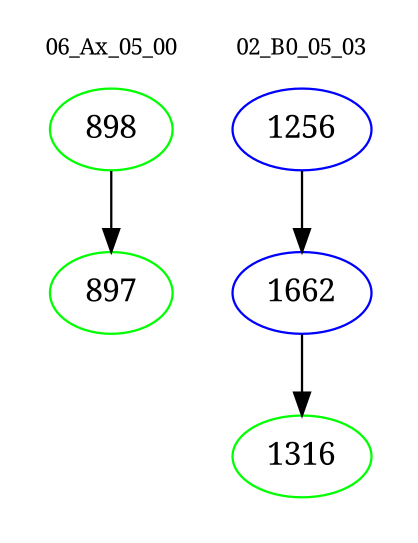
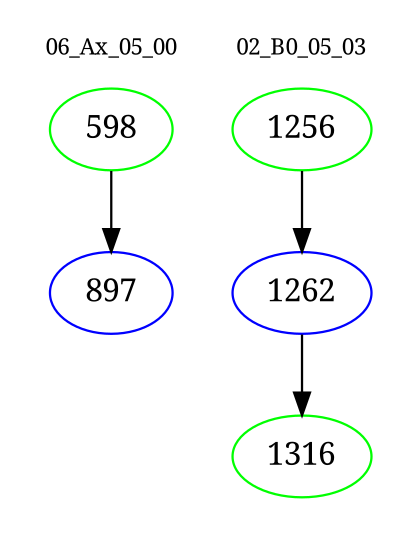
(111, 129) -> (111, 129)
(302, 129) -> (302, 129)
(111, 293) -> (111, 293)
(302, 293) -> (302, 293)
